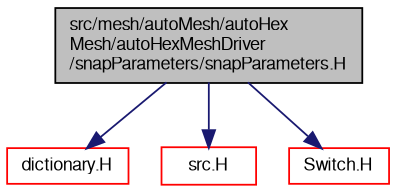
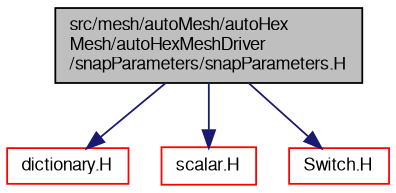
(209, 166) -> (209, 166)
